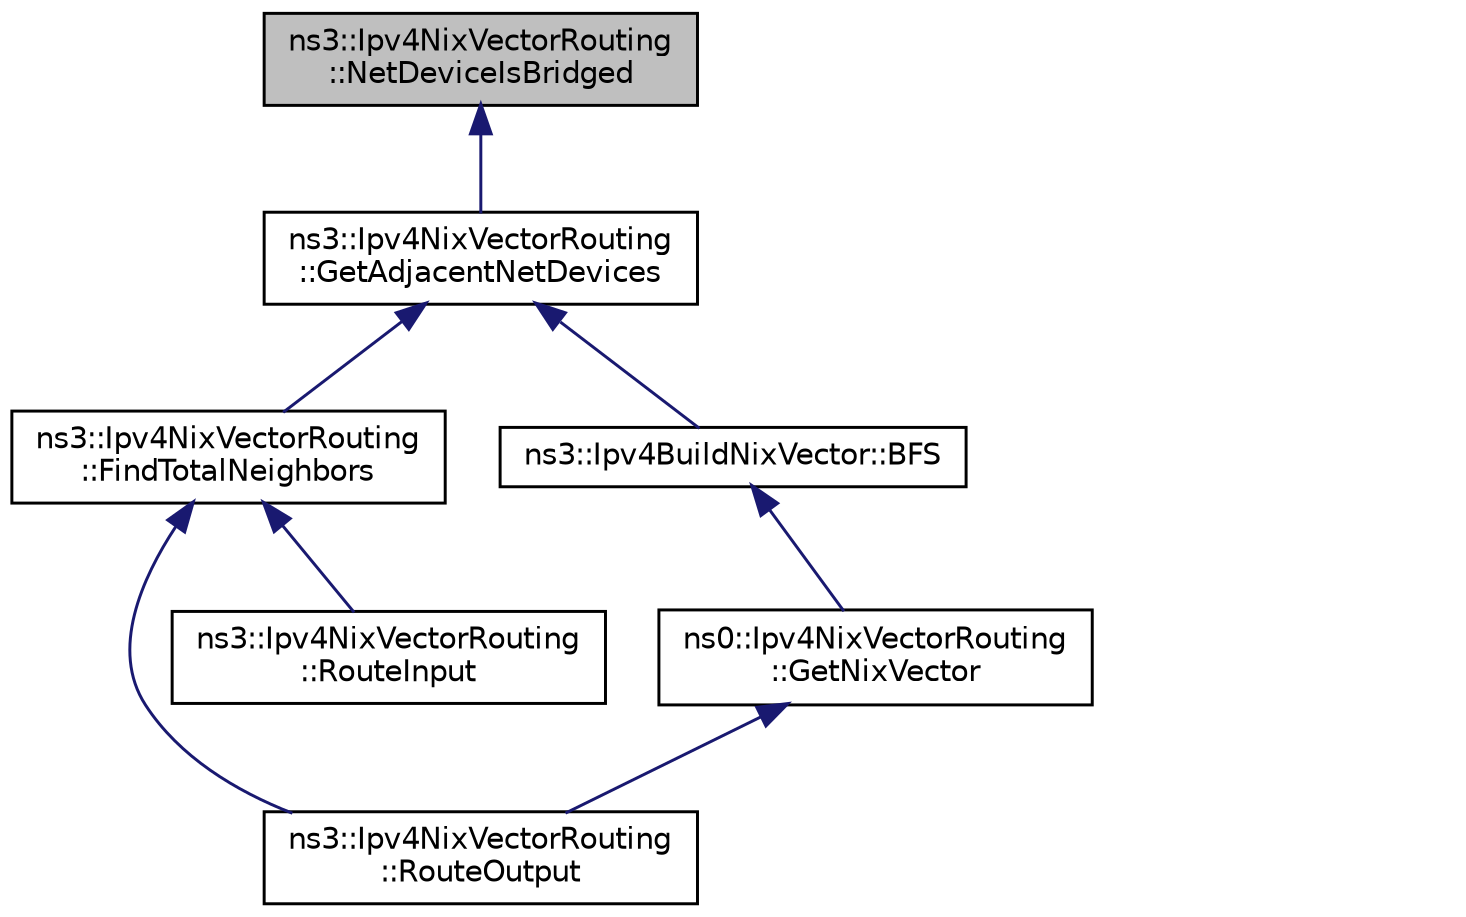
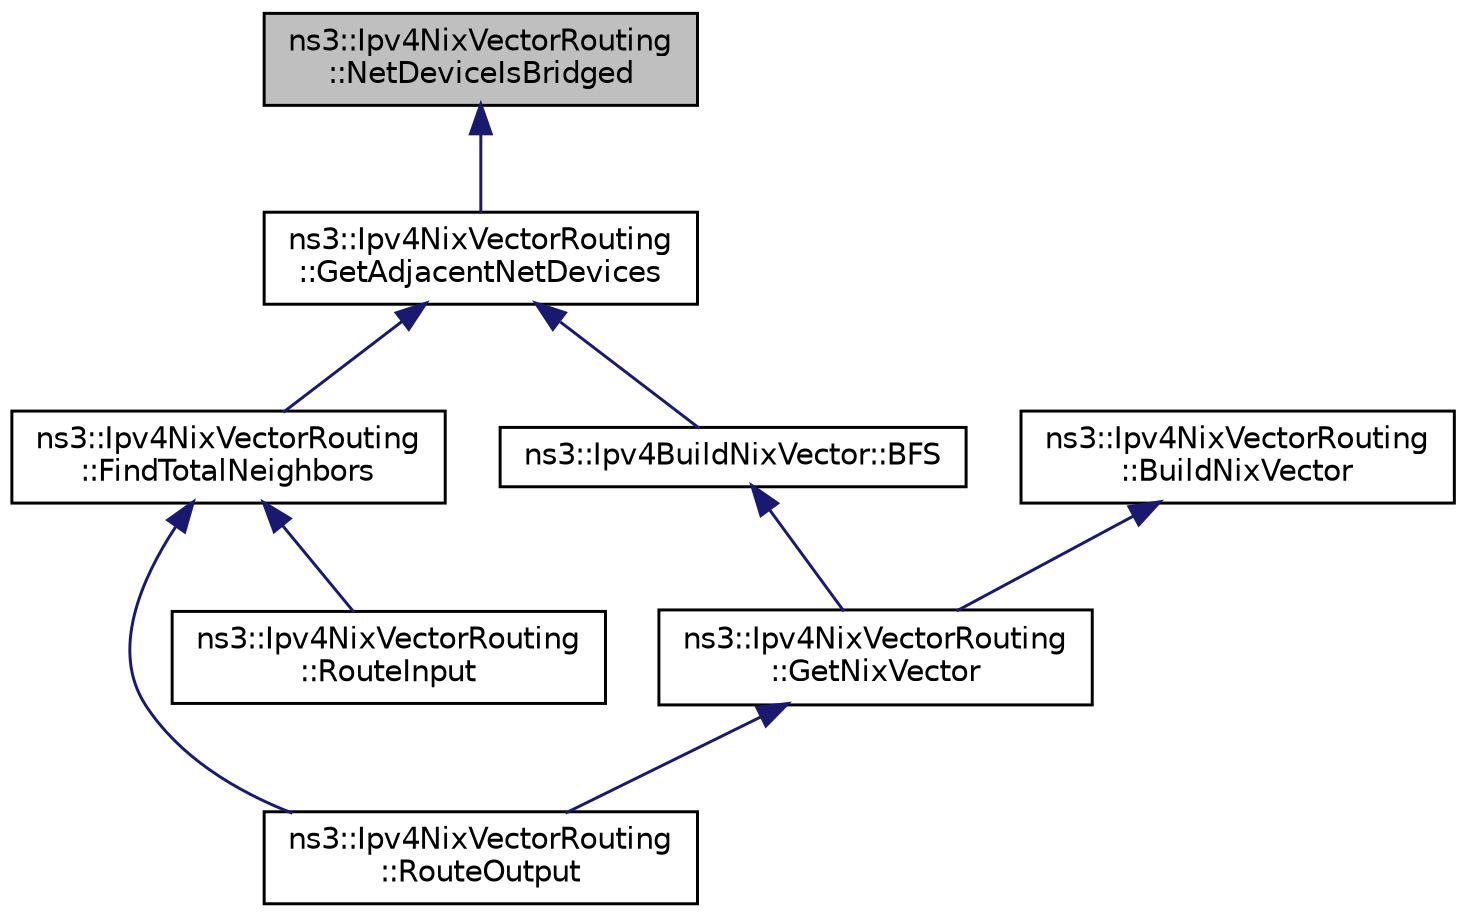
none -> (1238, 457)
(876, 657) -> (876, 657)
